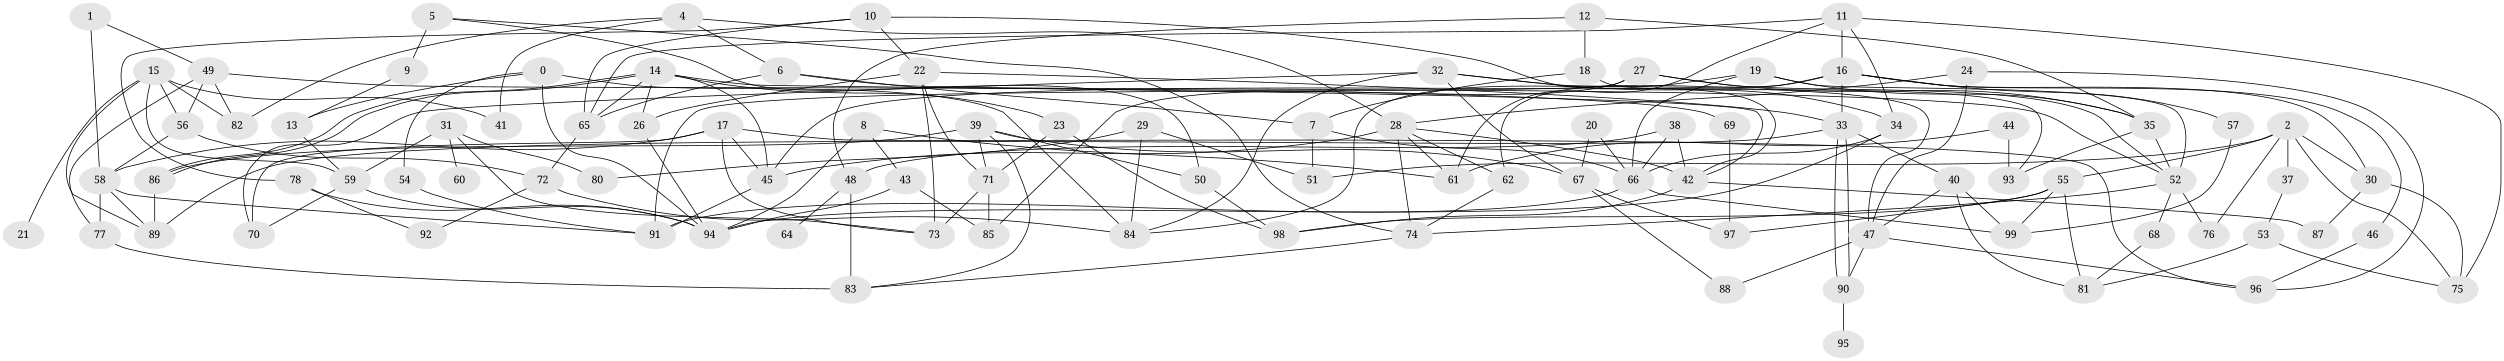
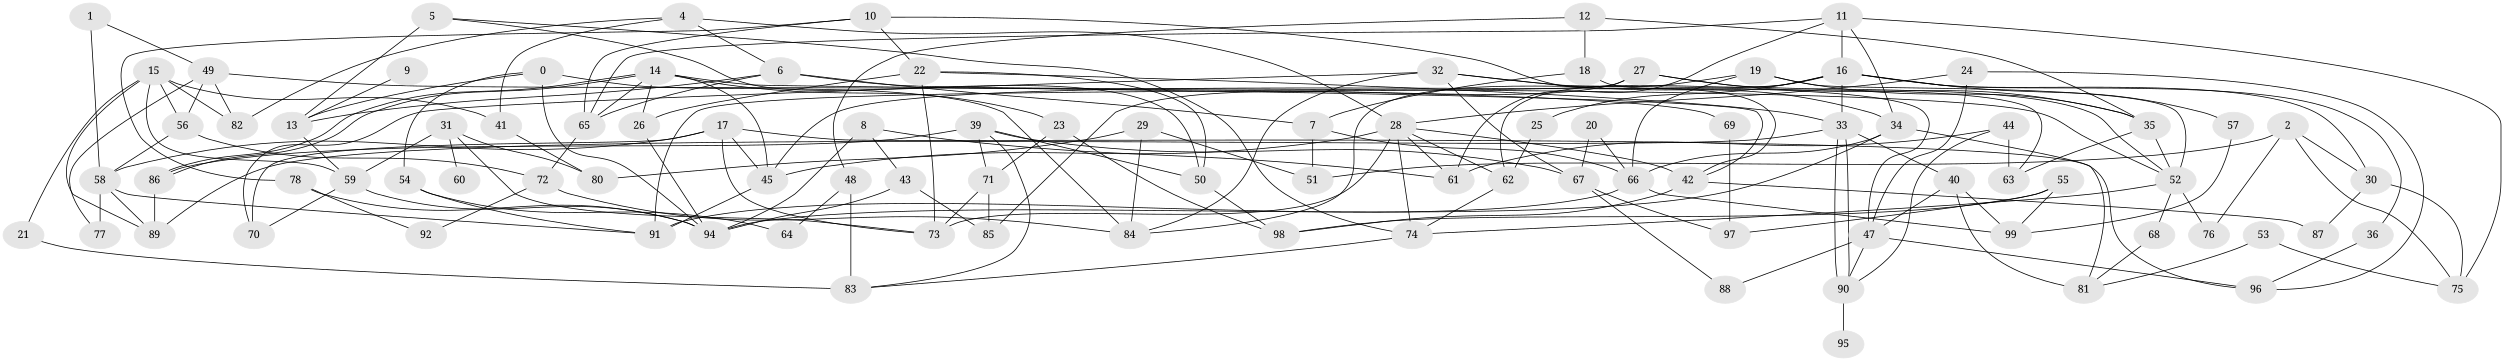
(421, 42) -> (362, 71)
none -> (536, 97)
none -> (1537, 126)
(1675, 126) -> none
(941, 127) -> (1099, 81)
none -> (551, 154)
(2174, 160) -> none
(2009, 180) -> (2009, 180)
(2288, 180) -> none
none -> (1912, 201)
none -> (568, 212)
none -> (1183, 214)
(2071, 235) -> (2024, 150)
(2373, 235) -> (2373, 235)
(471, 281) -> (435, 275)
